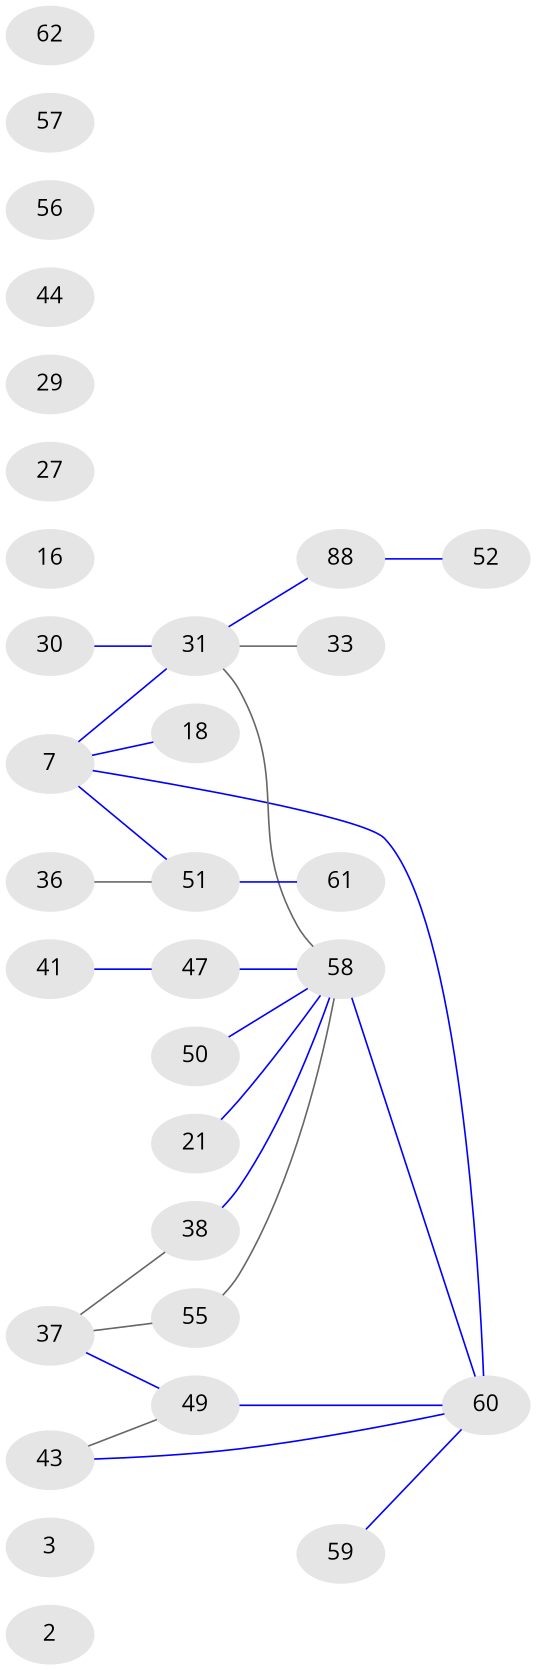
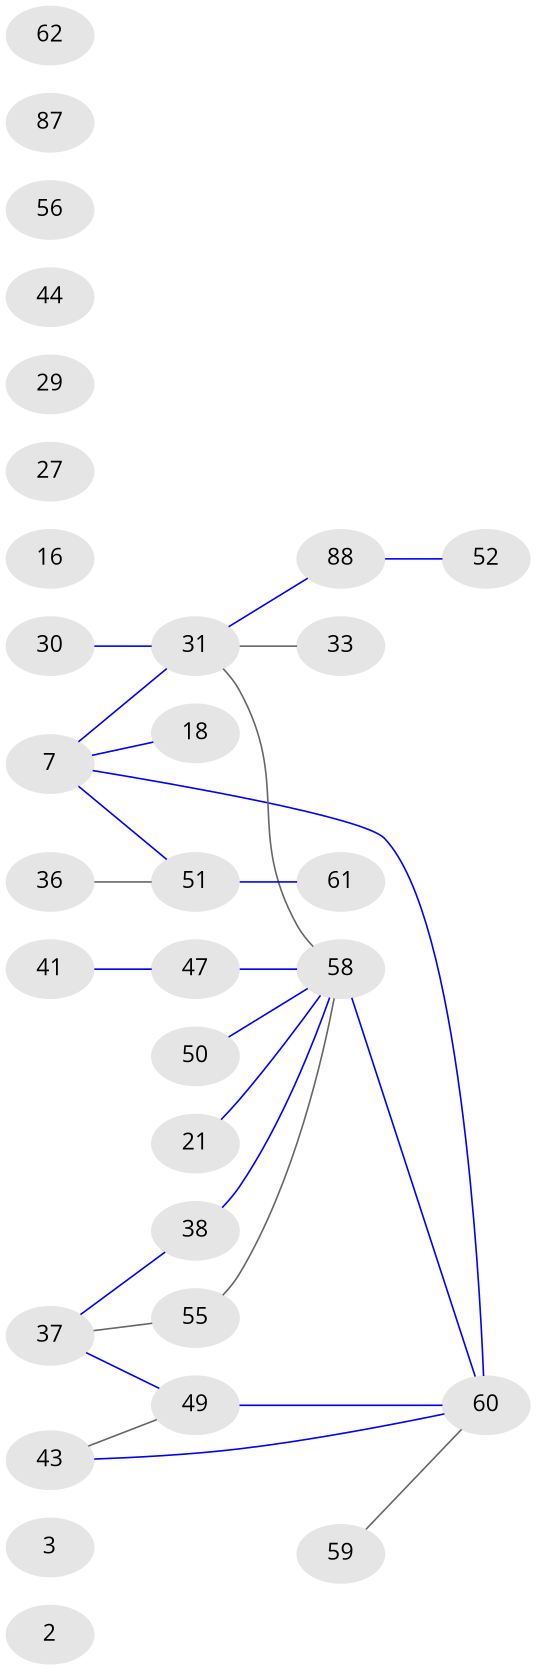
(50, 123) -> (50, 123)
(123, 1283) -> (123, 1283)
(414, 1479) -> (414, 1479)
